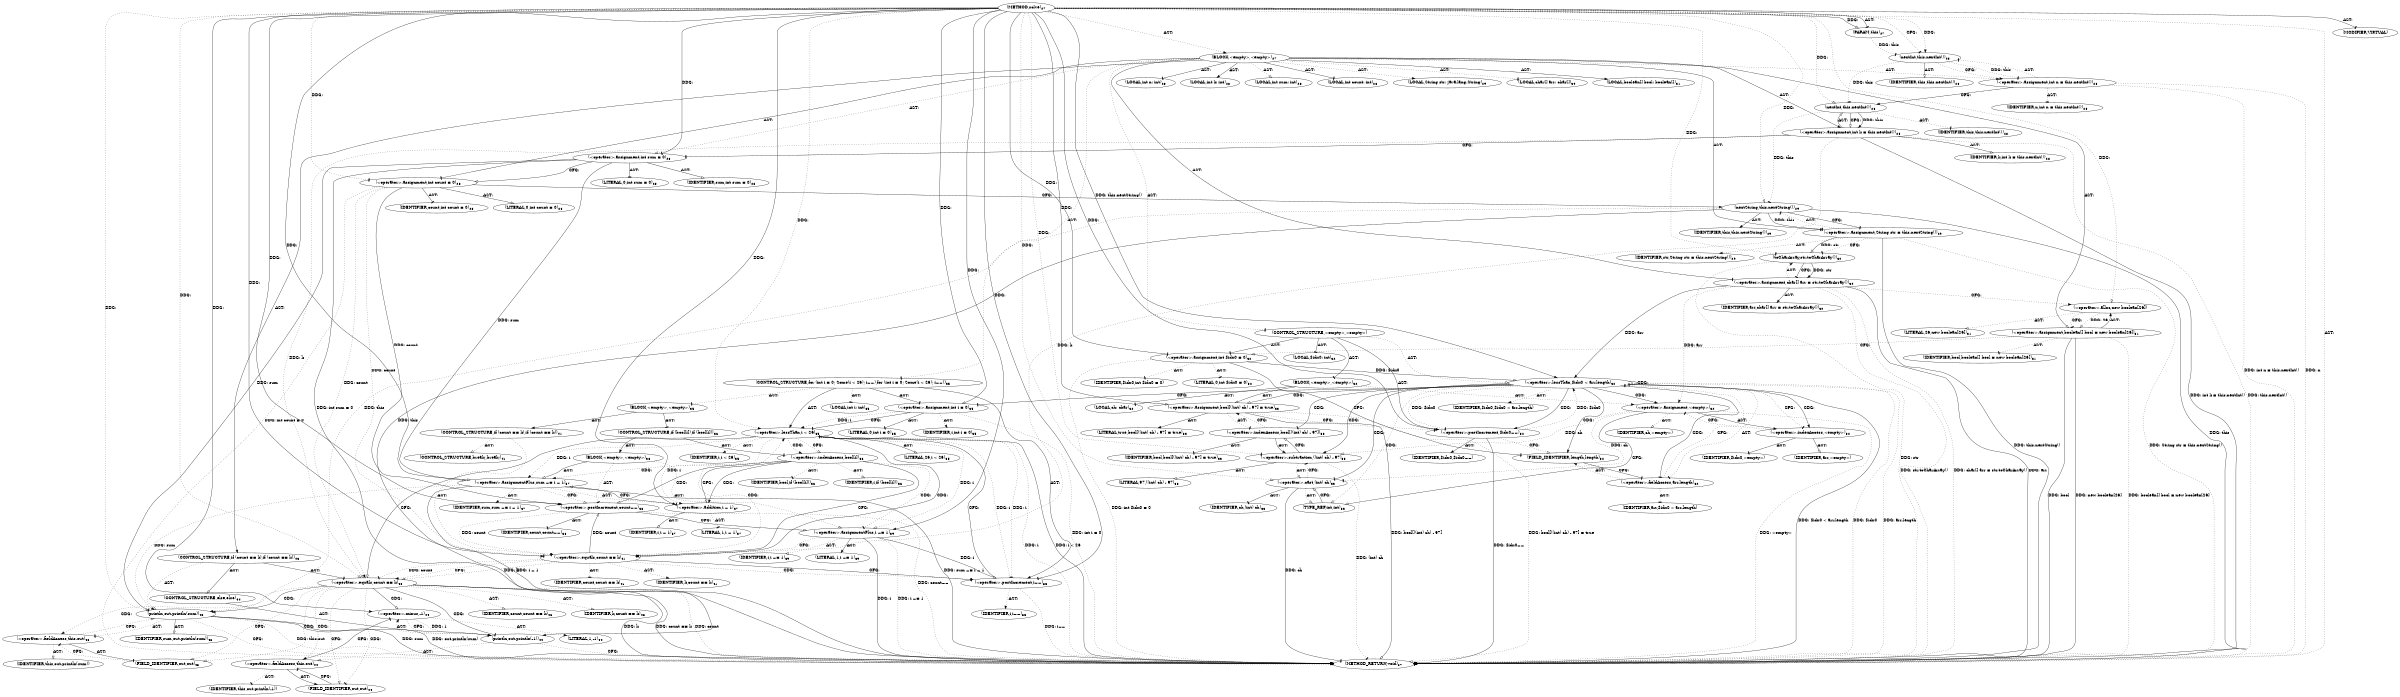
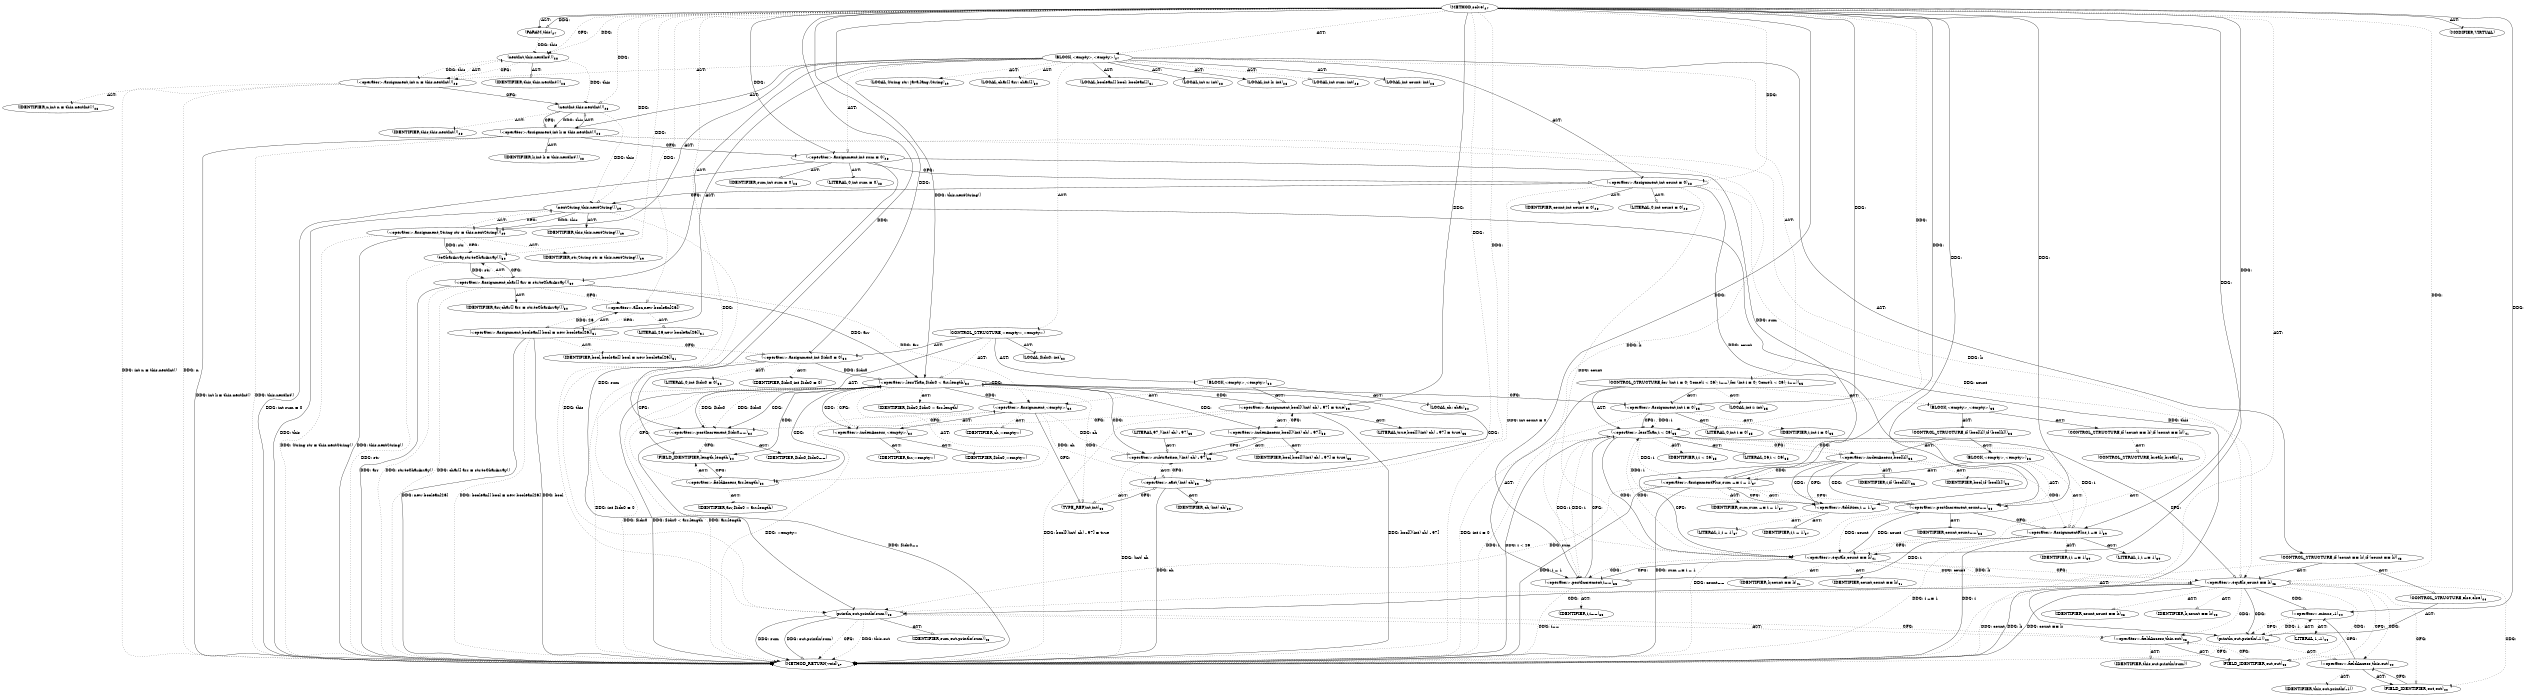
(1226, 470) -> (1165, 444)
